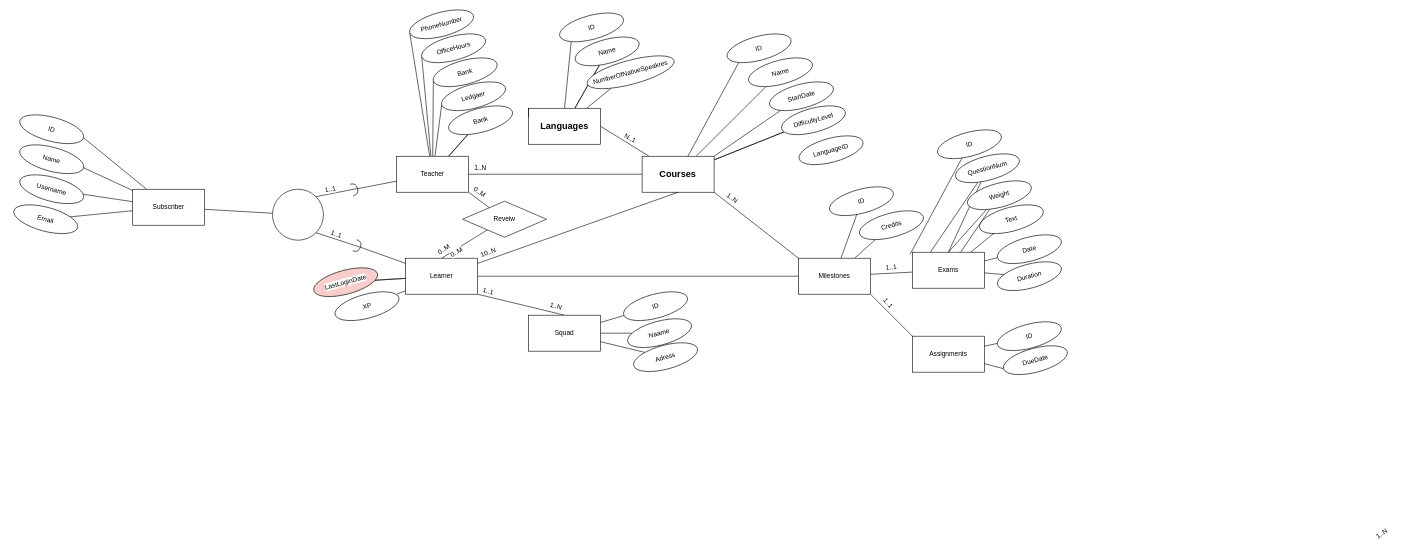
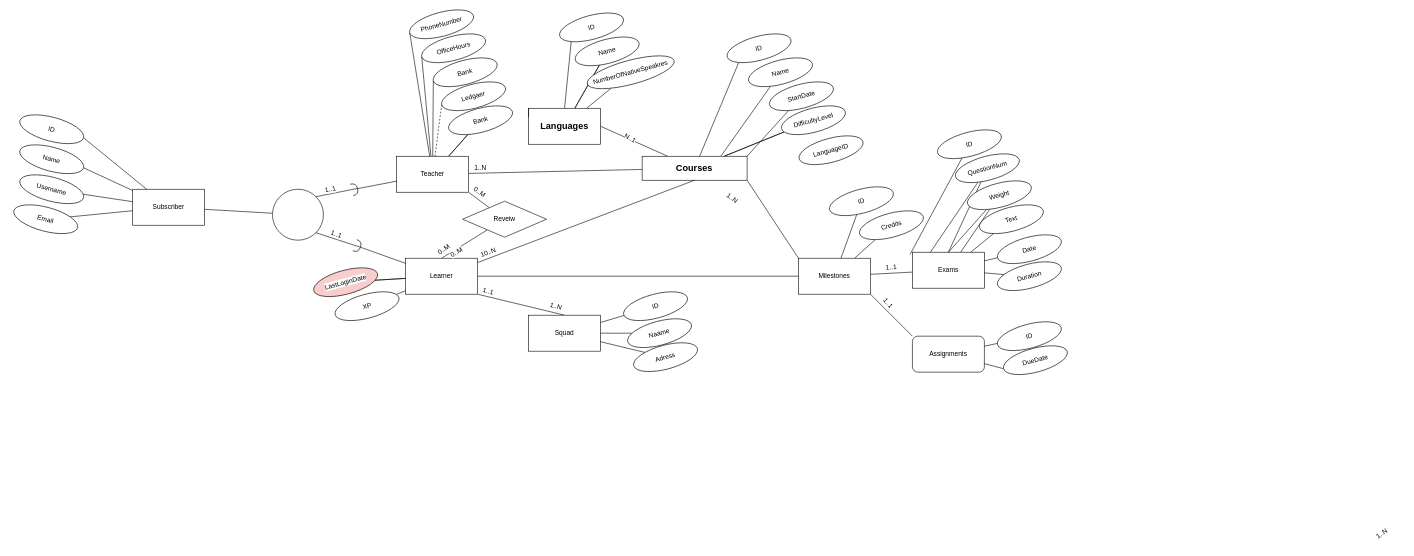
(438, 130) -> (438, 130)
(678, 174) -> (694, 168)
(948, 354) -> (948, 354)
